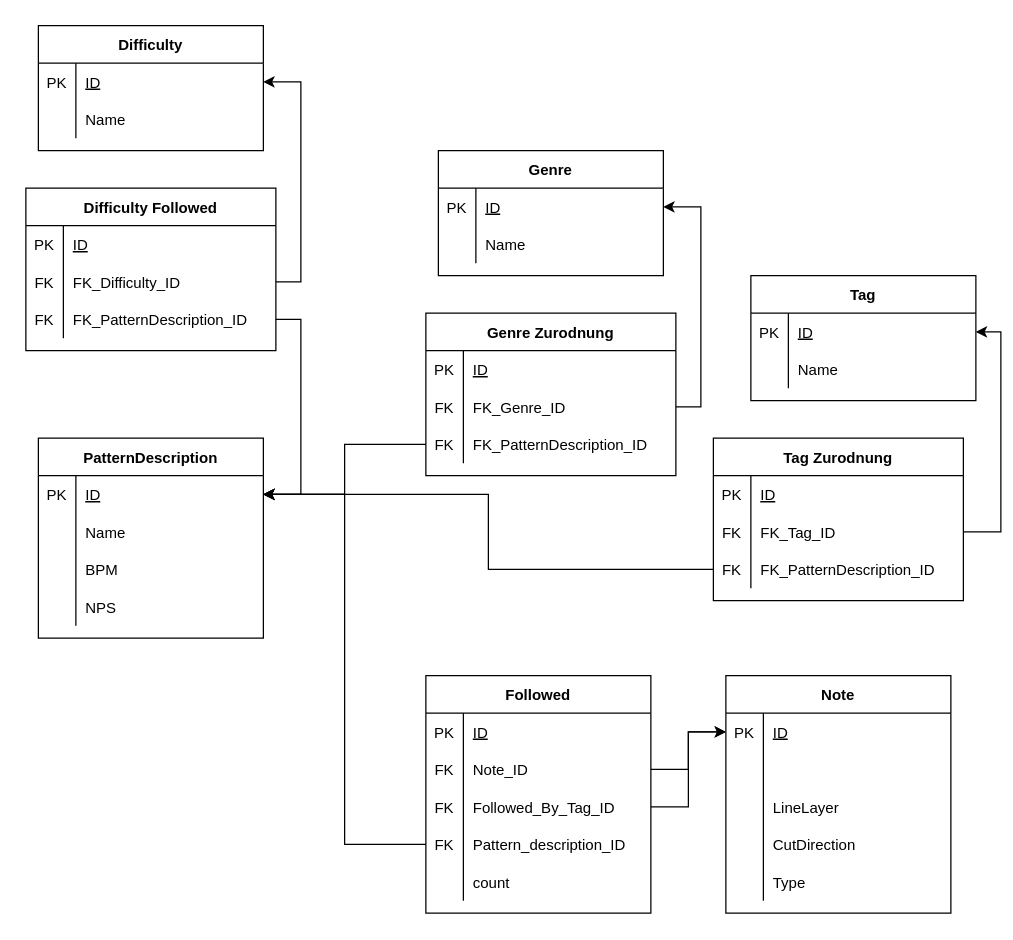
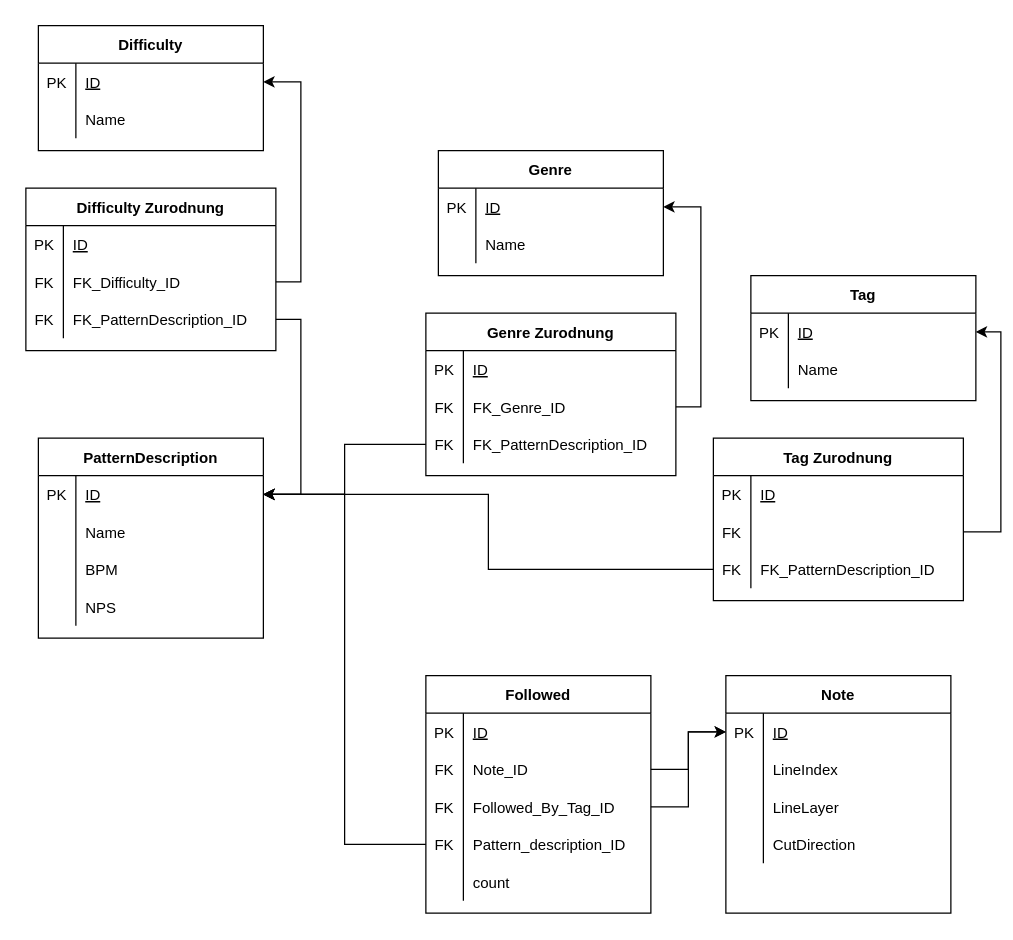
(150, 208) -> (150, 208)
(857, 532) -> none
none -> (857, 769)
(857, 882) -> none
